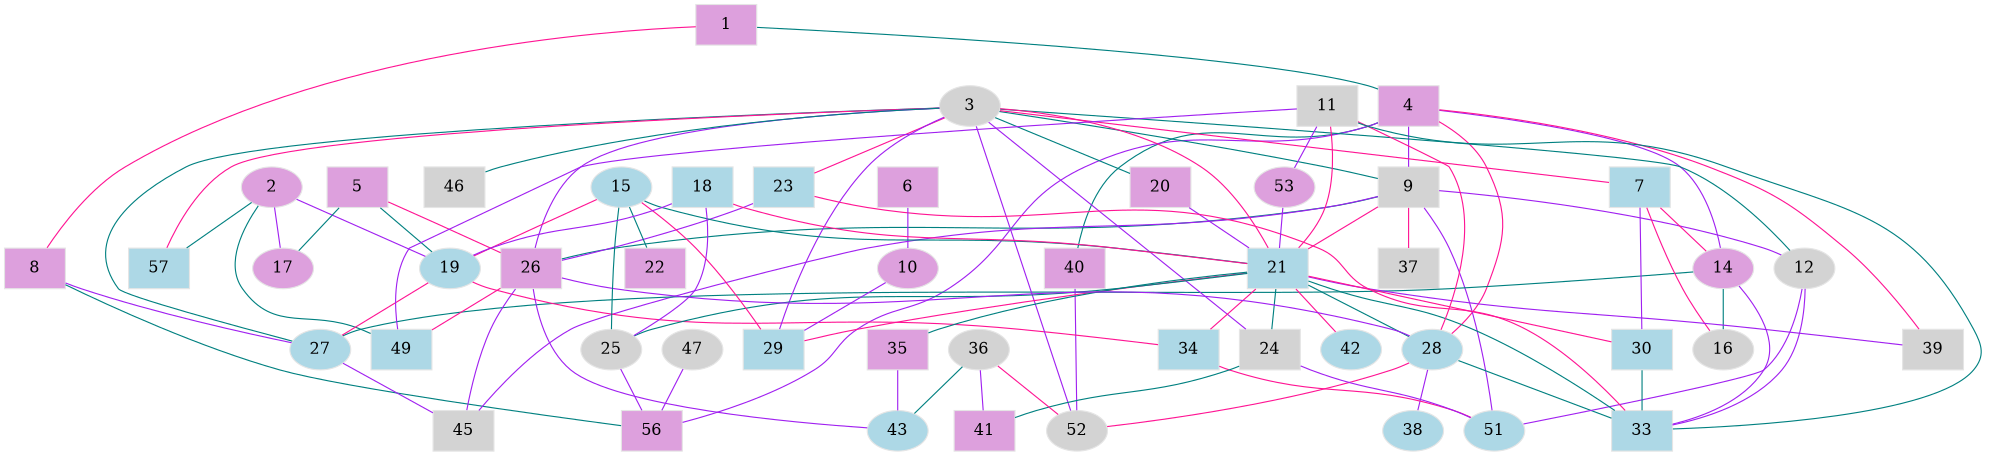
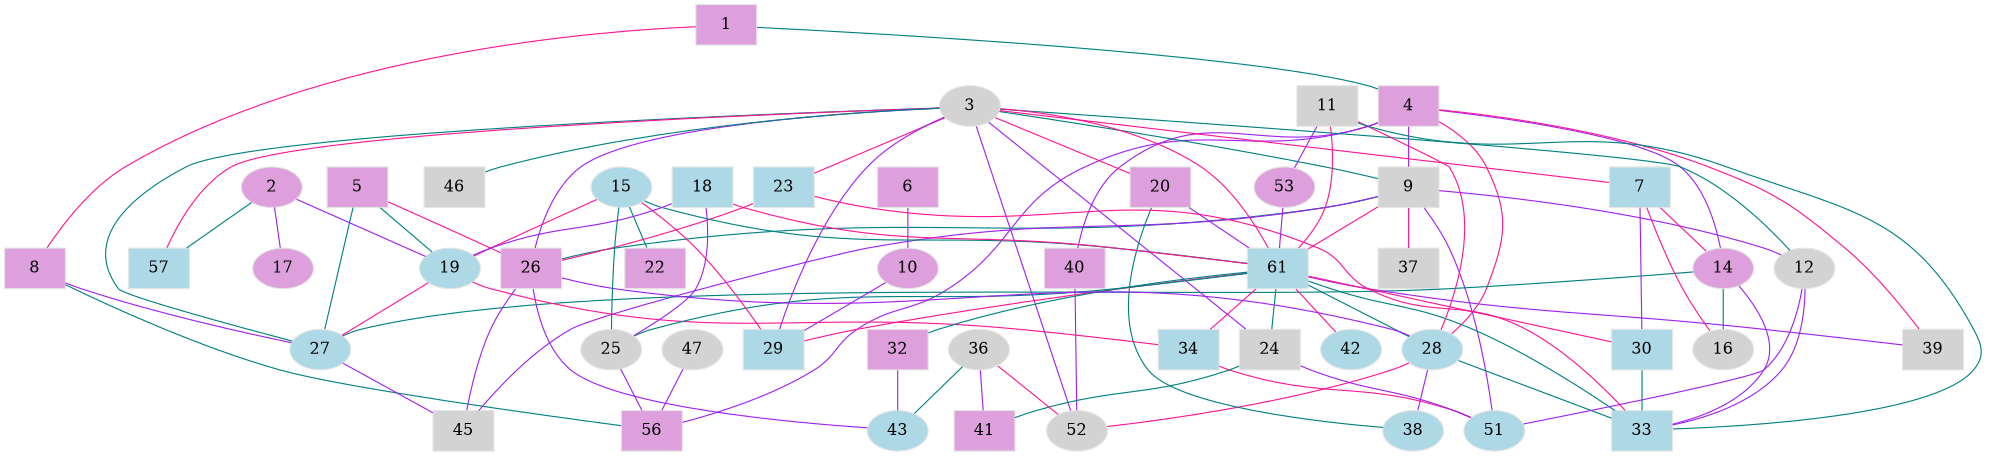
(1063, 146) -> (1063, 146)
(1133, 159) -> (1133, 159)
(319, 229) -> (339, 268)
(658, 235) -> (658, 235)
(1278, 268) -> (1278, 268)
(401, 350) -> none
(898, 350) -> (898, 350)
none -> (1189, 394)
